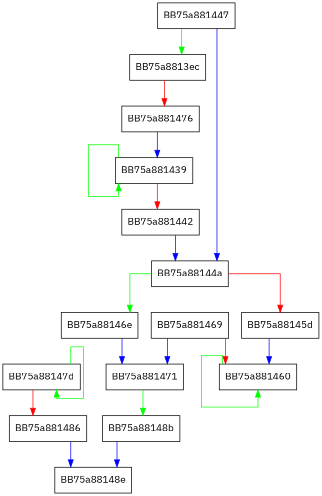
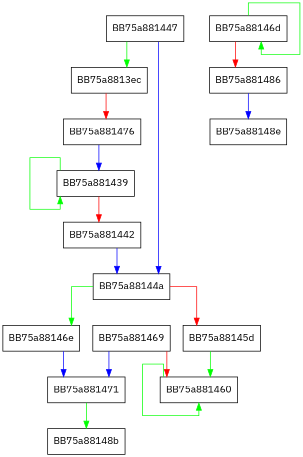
(269, 347) -> (210, 360)
(42, 377) -> (248, 29)
(117, 451) -> none
